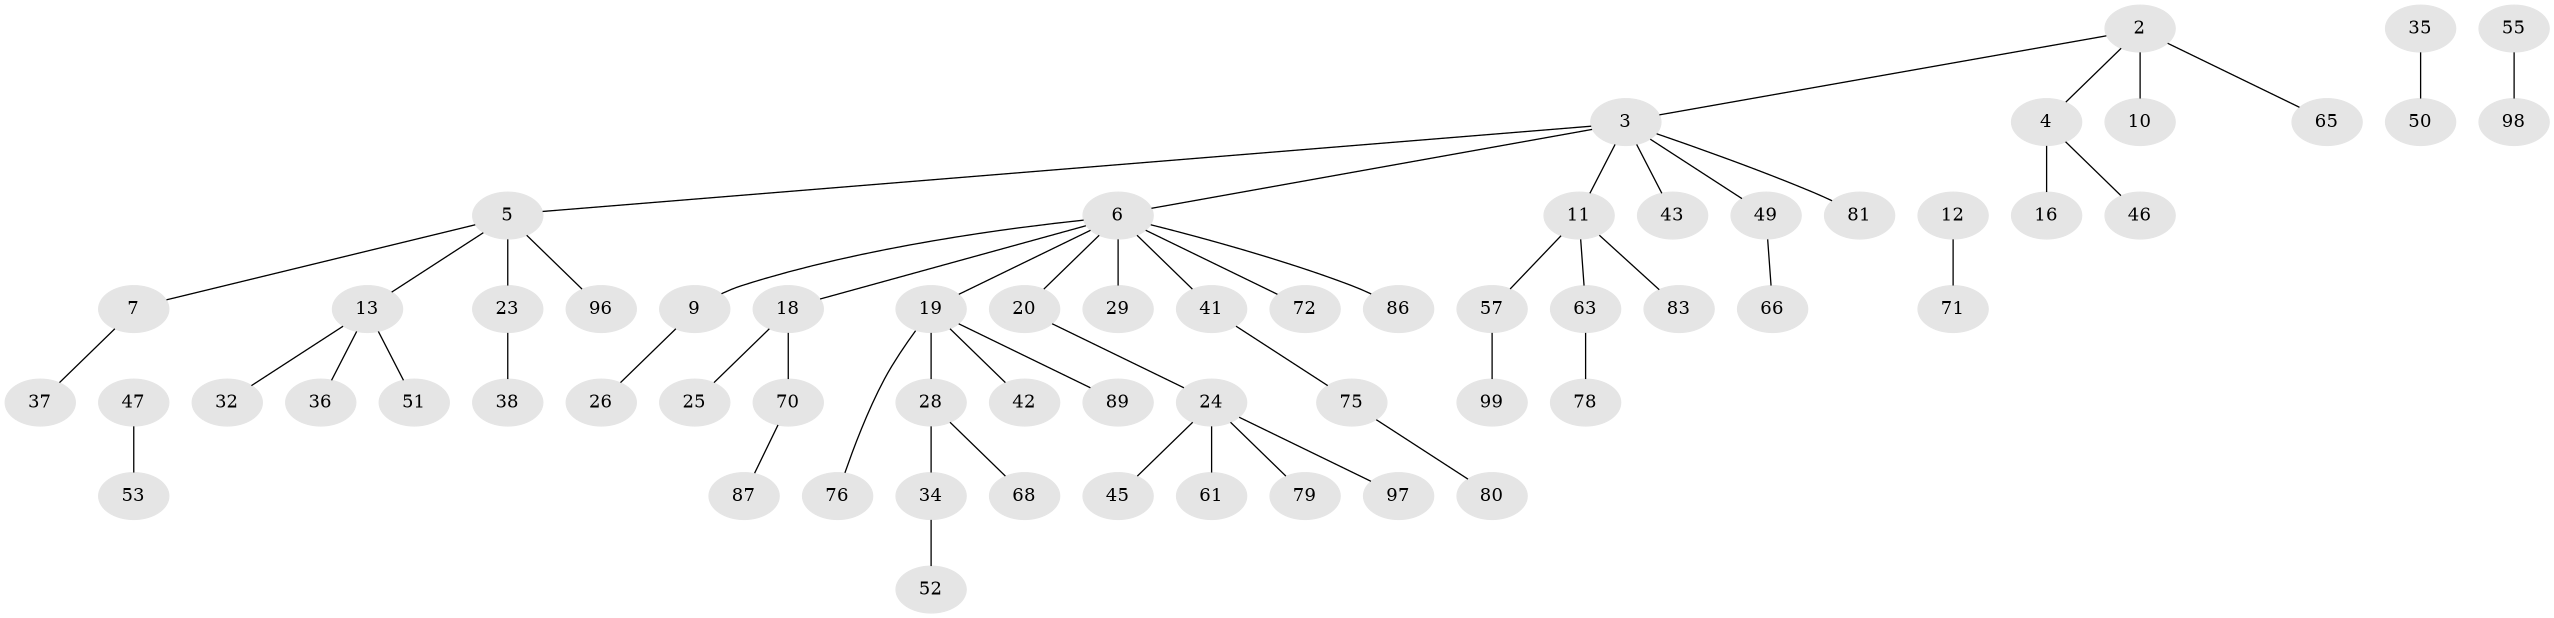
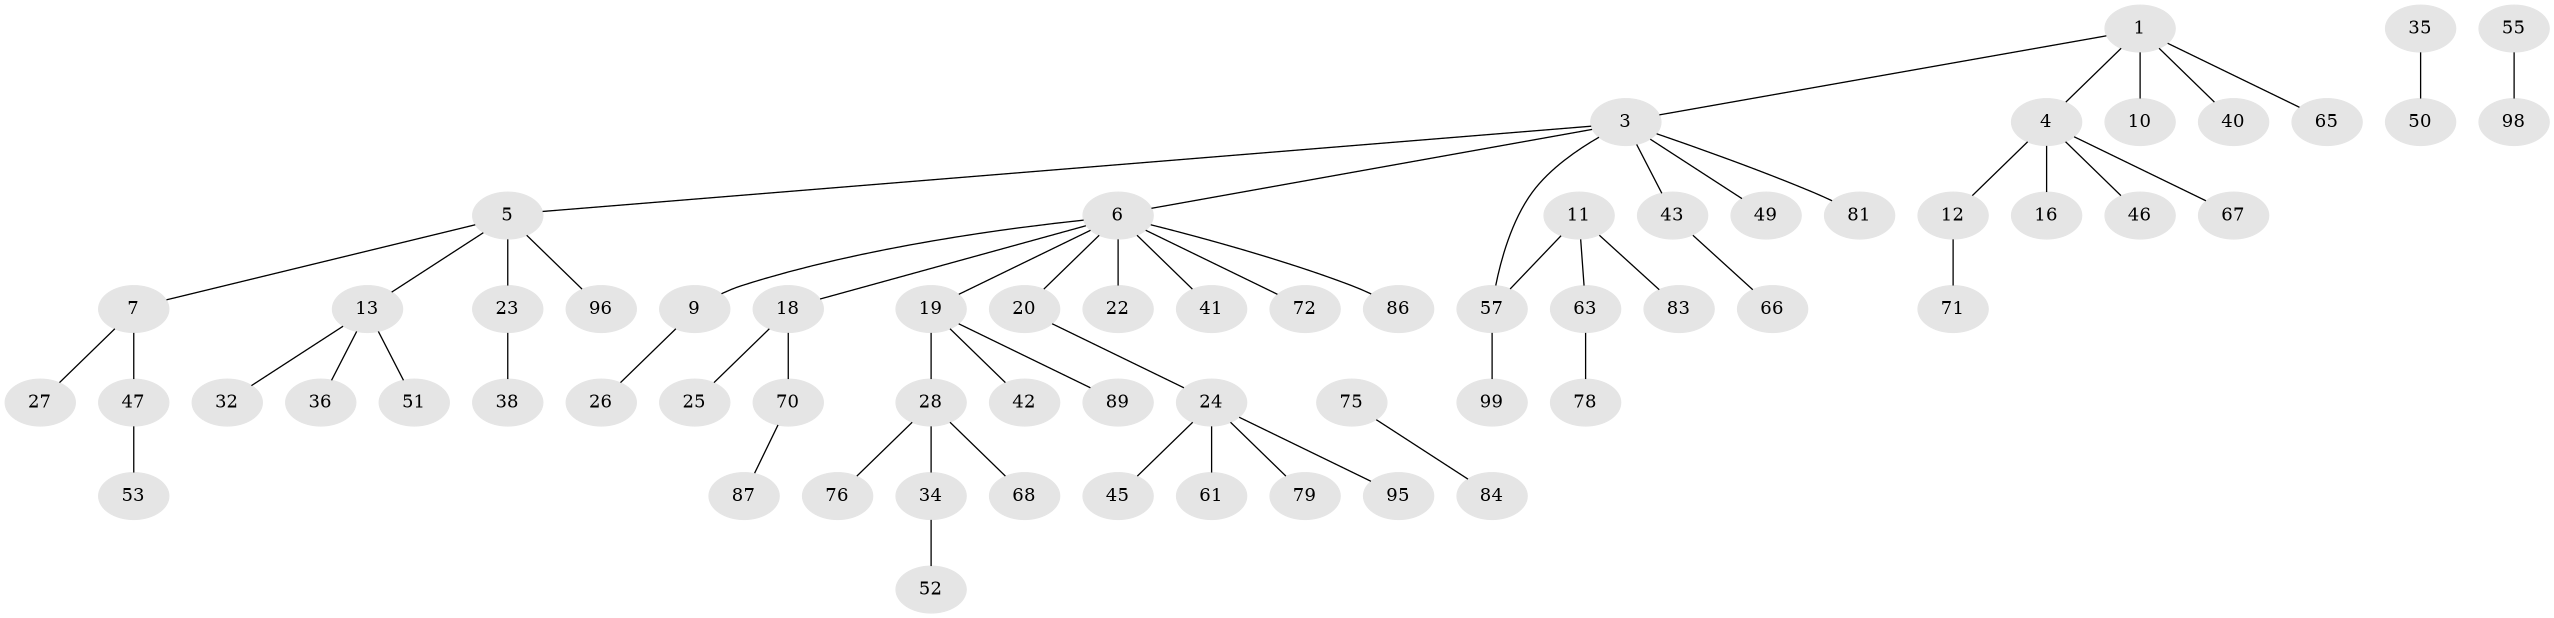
(2140, 29) -> (2140, 29)
none -> (2234, 122)
(1602, 169) -> (1528, 198)
none -> (2000, 169)
none -> (2234, 216)
(1769, 262) -> (1723, 263)
(1118, 309) -> (1118, 309)
none -> (134, 356)
(1282, 356) -> none
(875, 399) -> (885, 449)
(40, 403) -> (40, 403)
(1399, 496) -> (1399, 496)
(1492, 496) -> (1492, 496)
